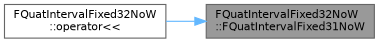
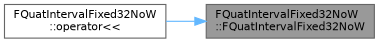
(290, 21) -> (290, 21)
